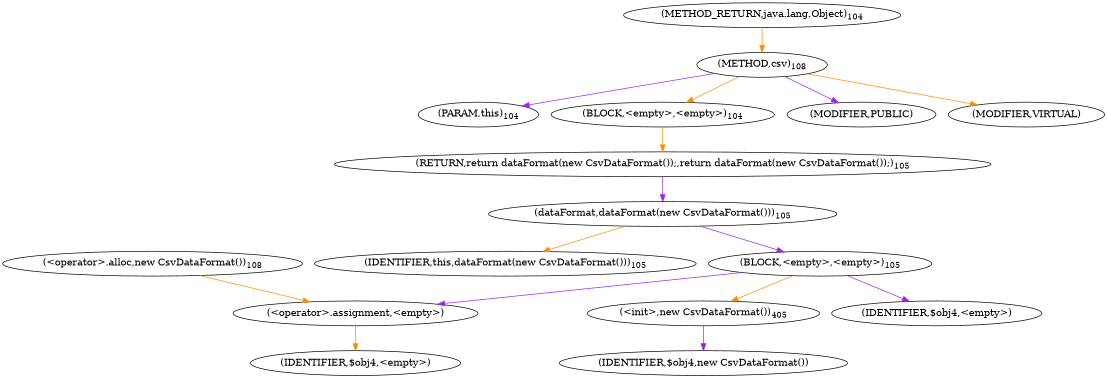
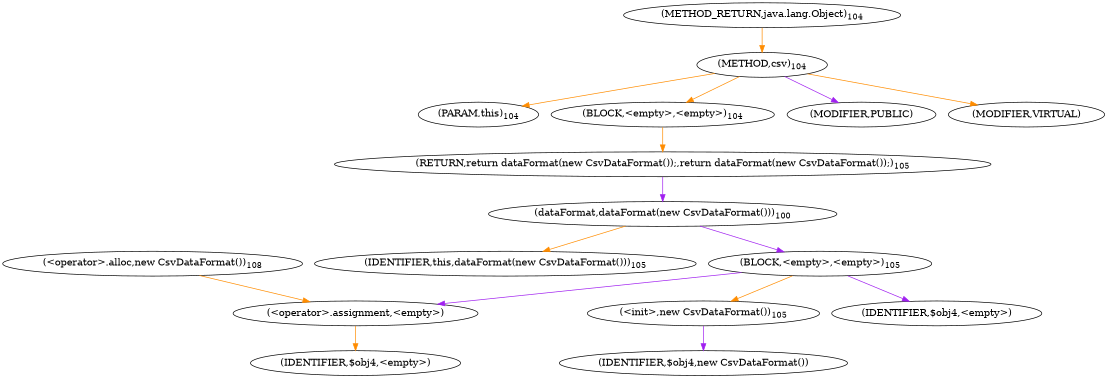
(799, 64) -> (799, 64)
(622, 89) -> (622, 89)
(783, 213) -> (783, 213)
(779, 312) -> (779, 312)
